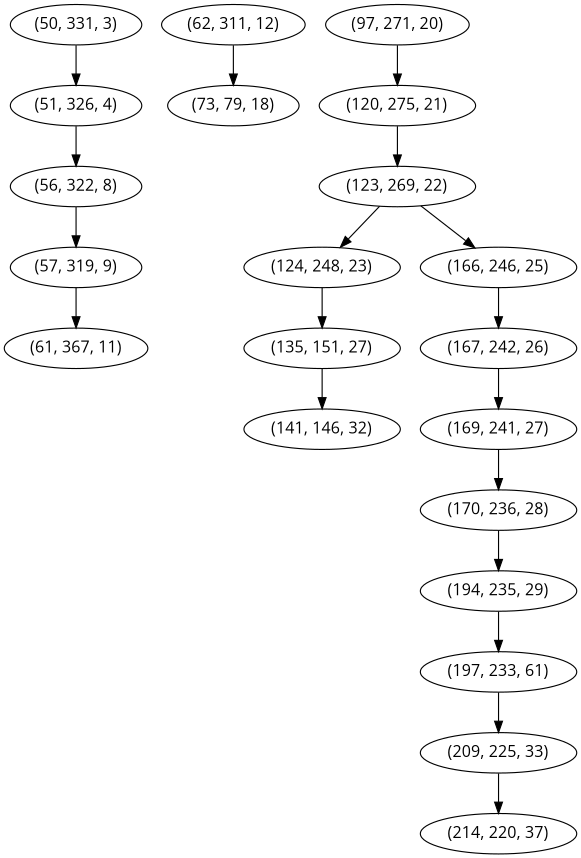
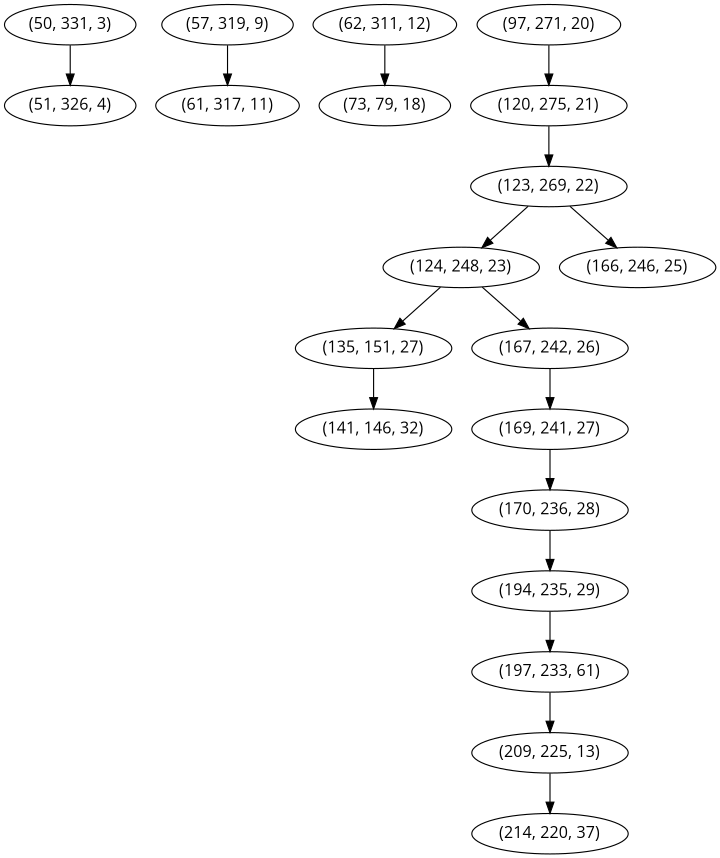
(76, 187) -> none
(499, 302) -> (501, 304)
(76, 348) -> (228, 106)
(499, 753) -> (550, 753)
